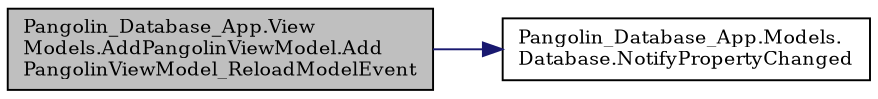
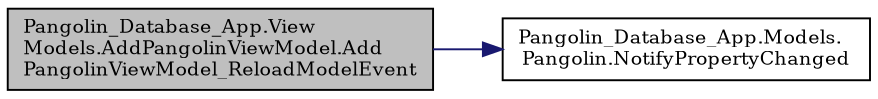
(686, 49) -> (686, 49)
